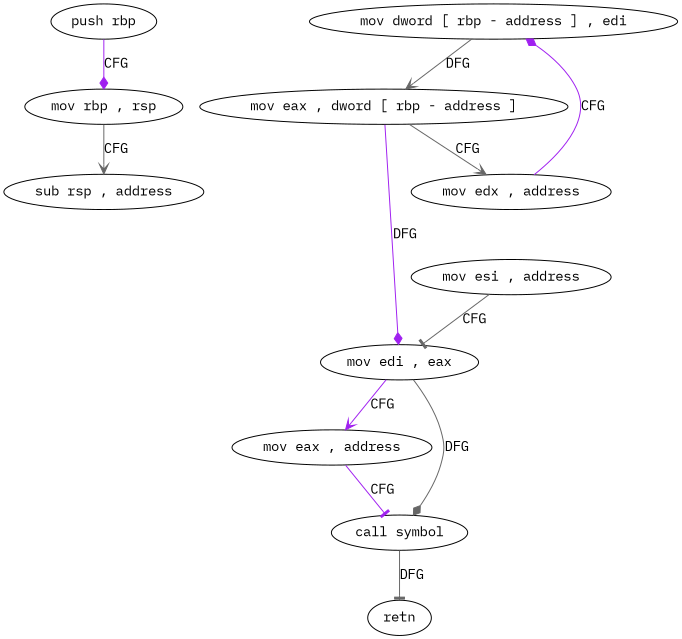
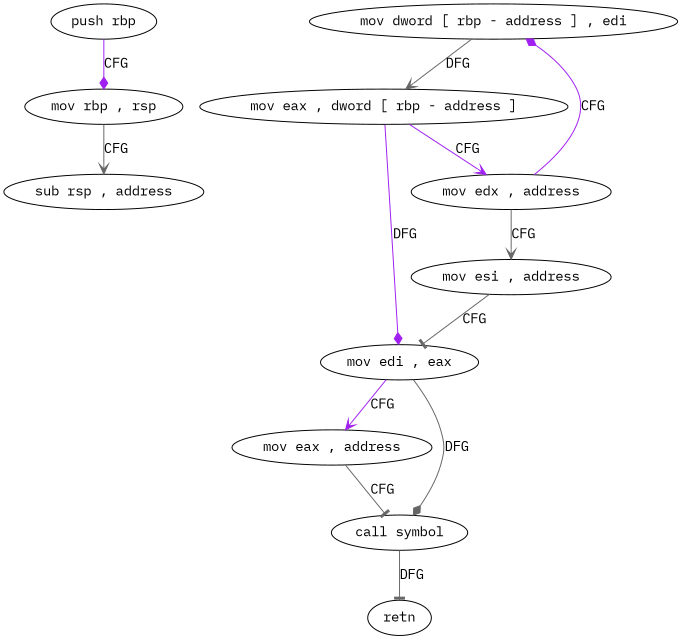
(444, 147) -> (444, 147)
none -> (511, 230)
(364, 488) -> (364, 488)
